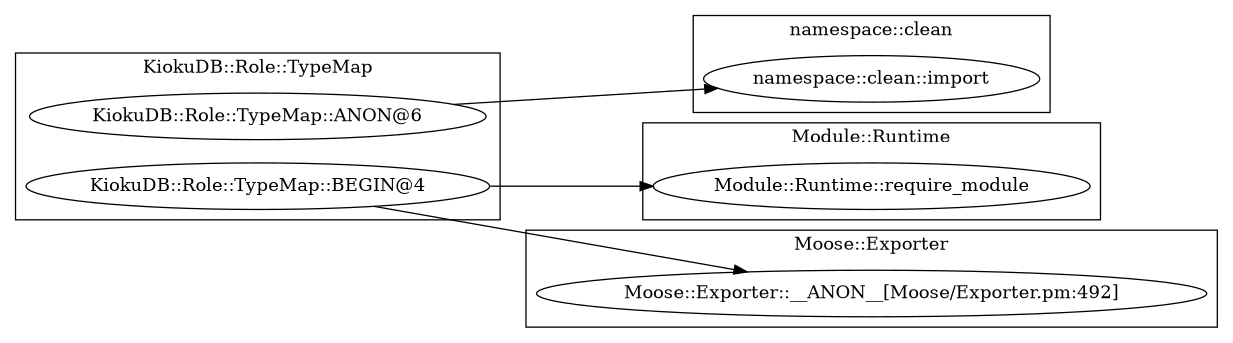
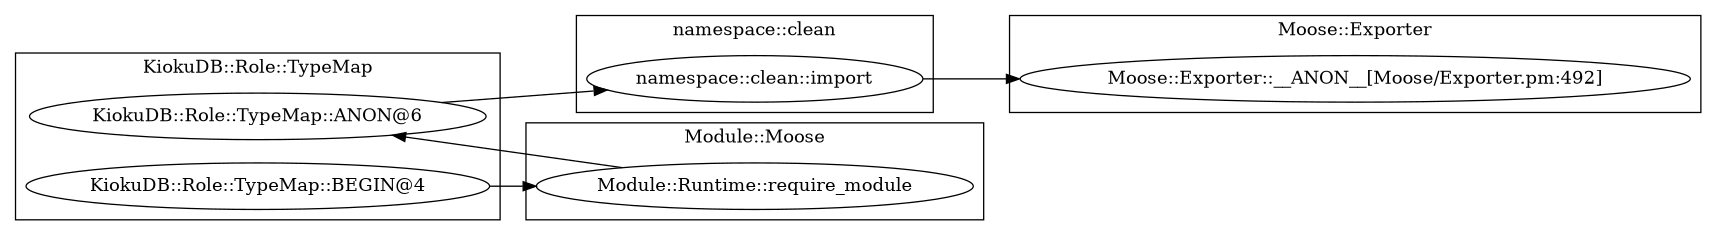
(872, 138) -> (755, 138)
none -> (514, 152)
(554, 238) -> (965, 79)
